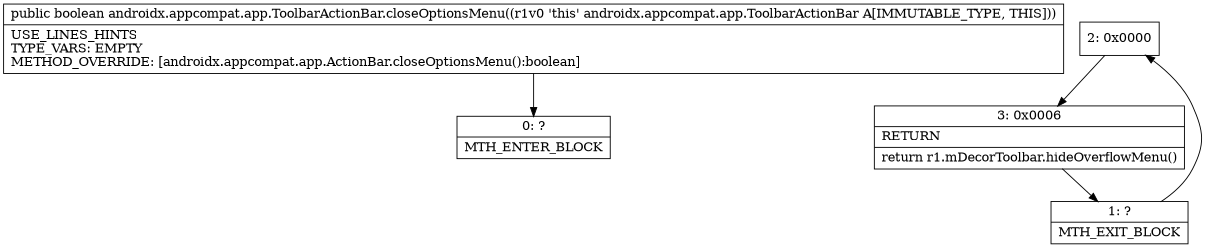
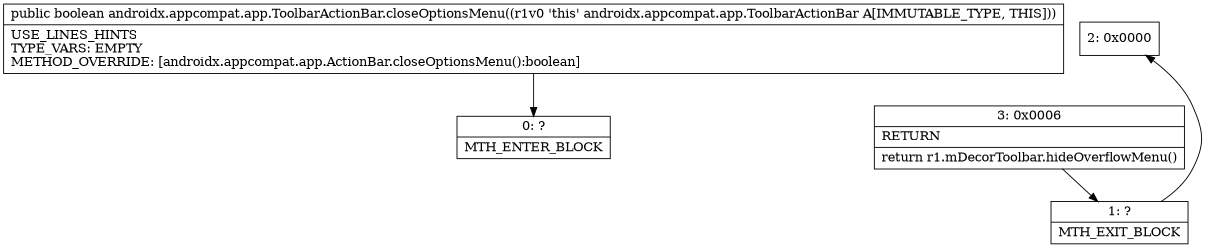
(1085, 77) -> none
